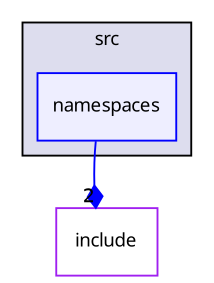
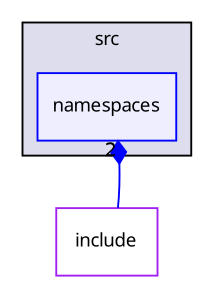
(94, 168) -> (119, 186)
